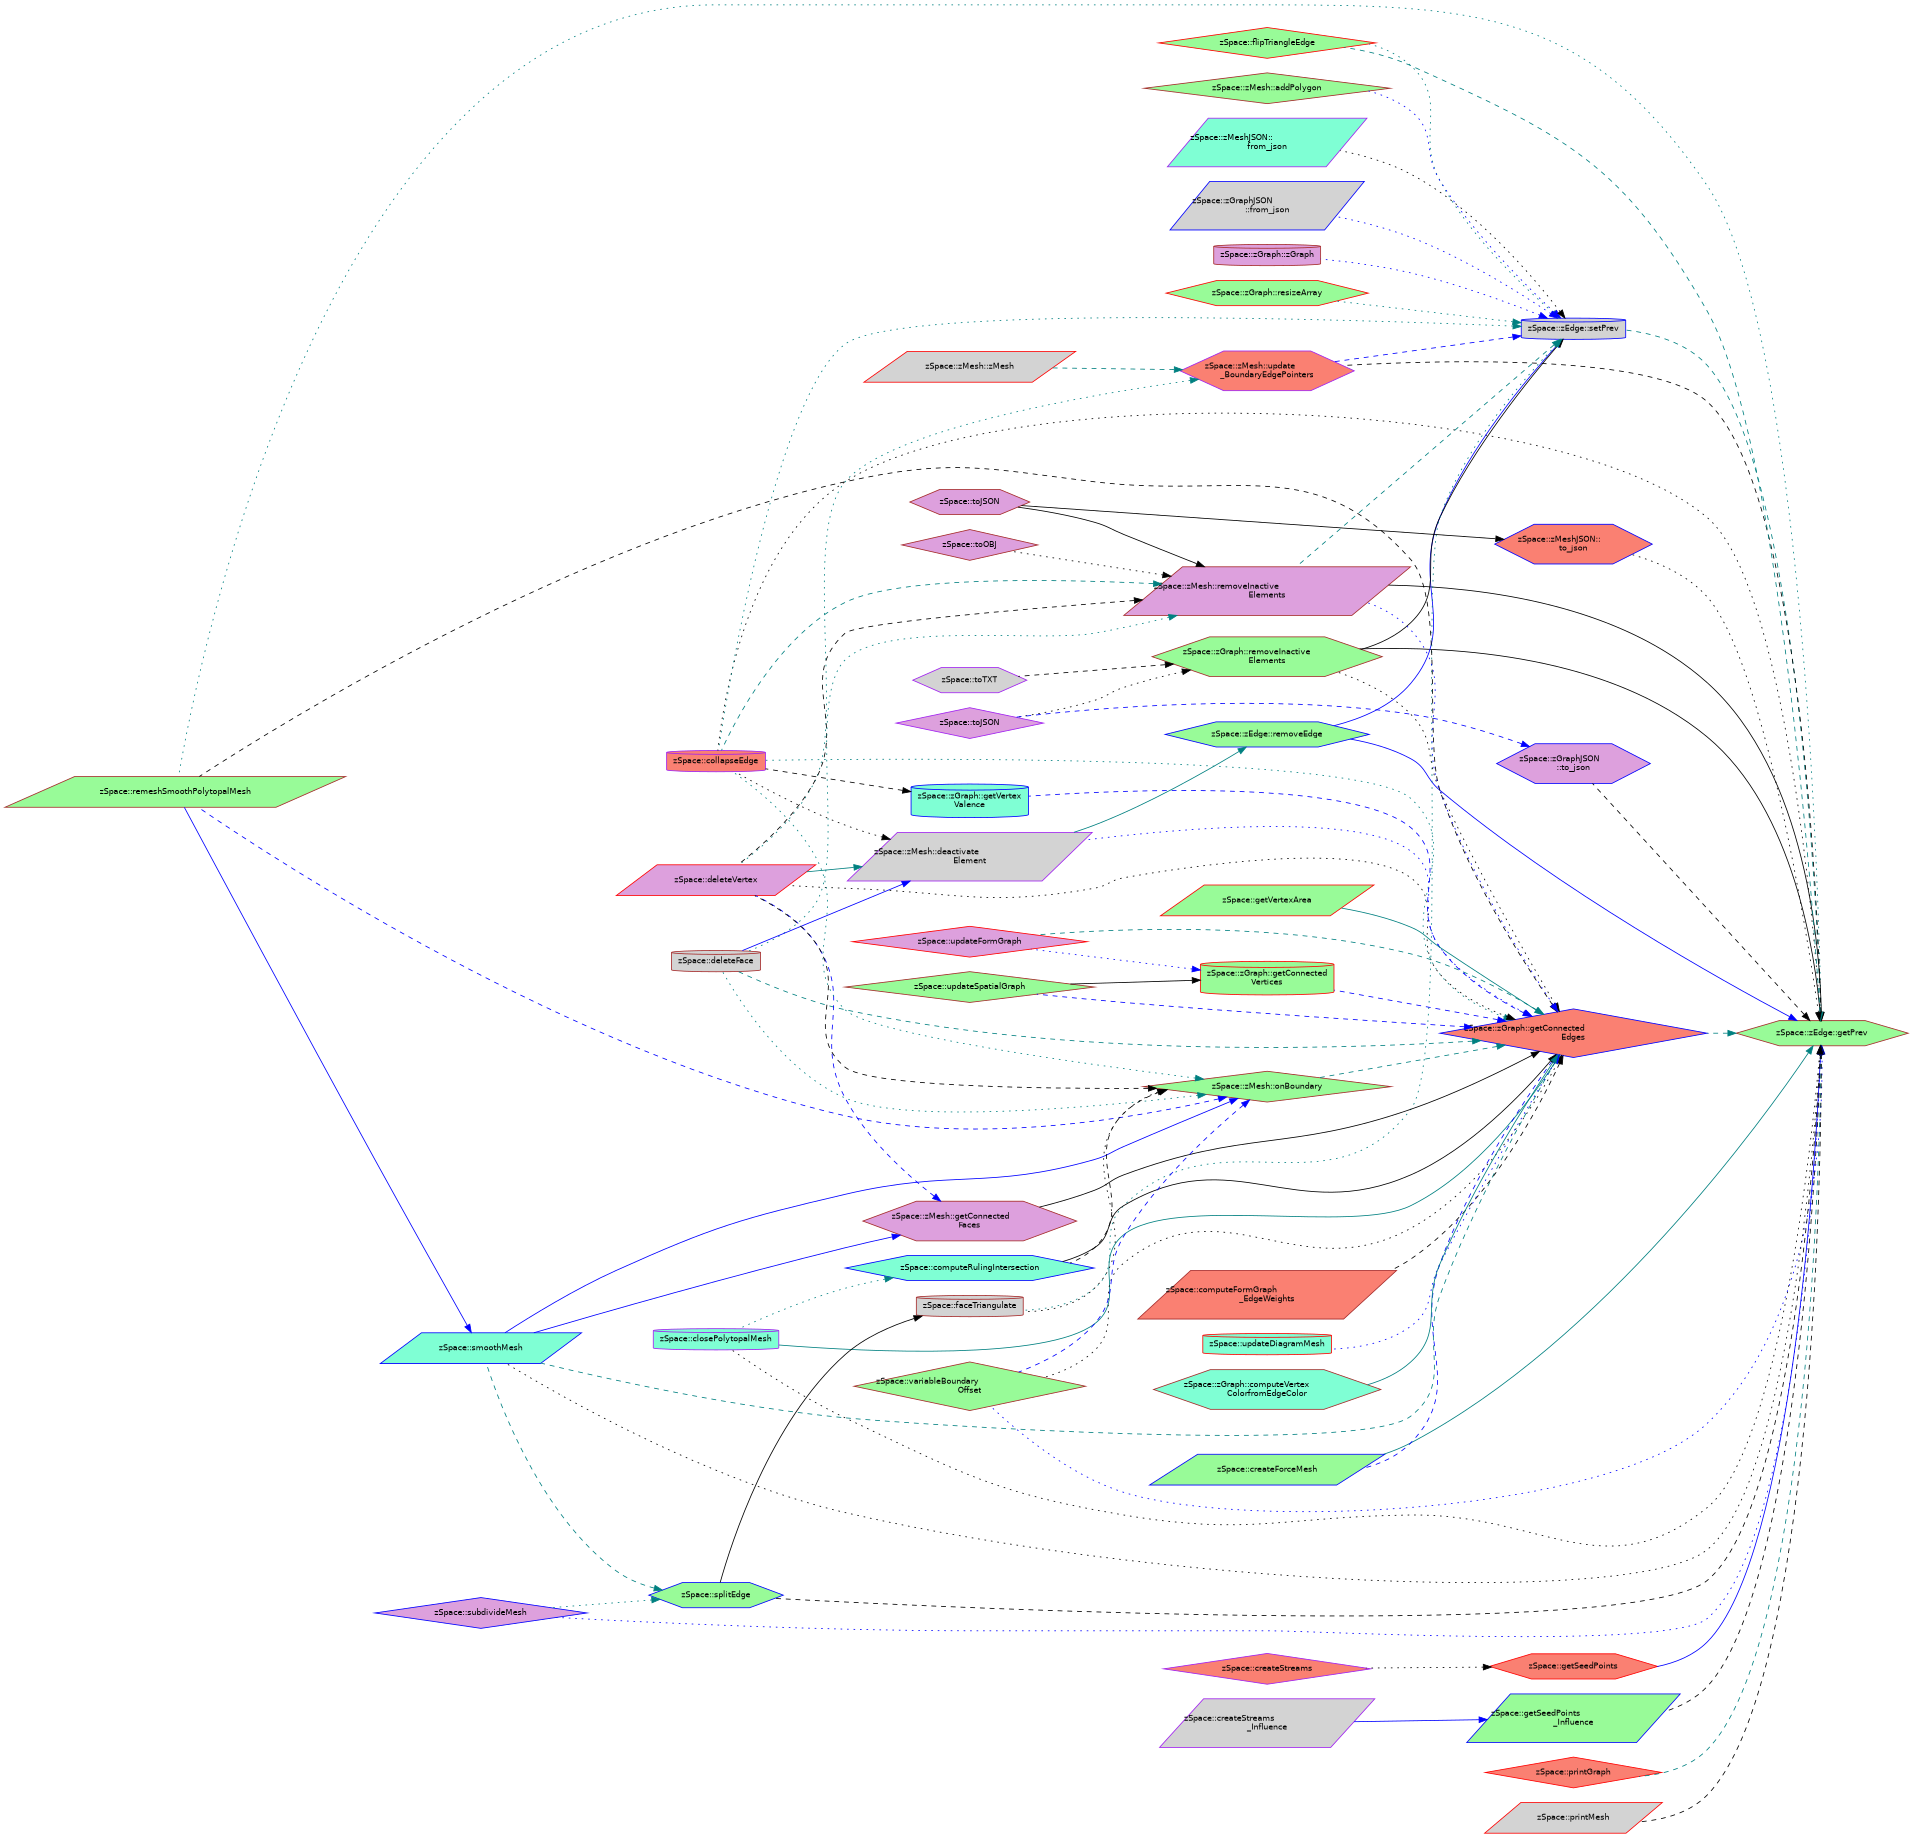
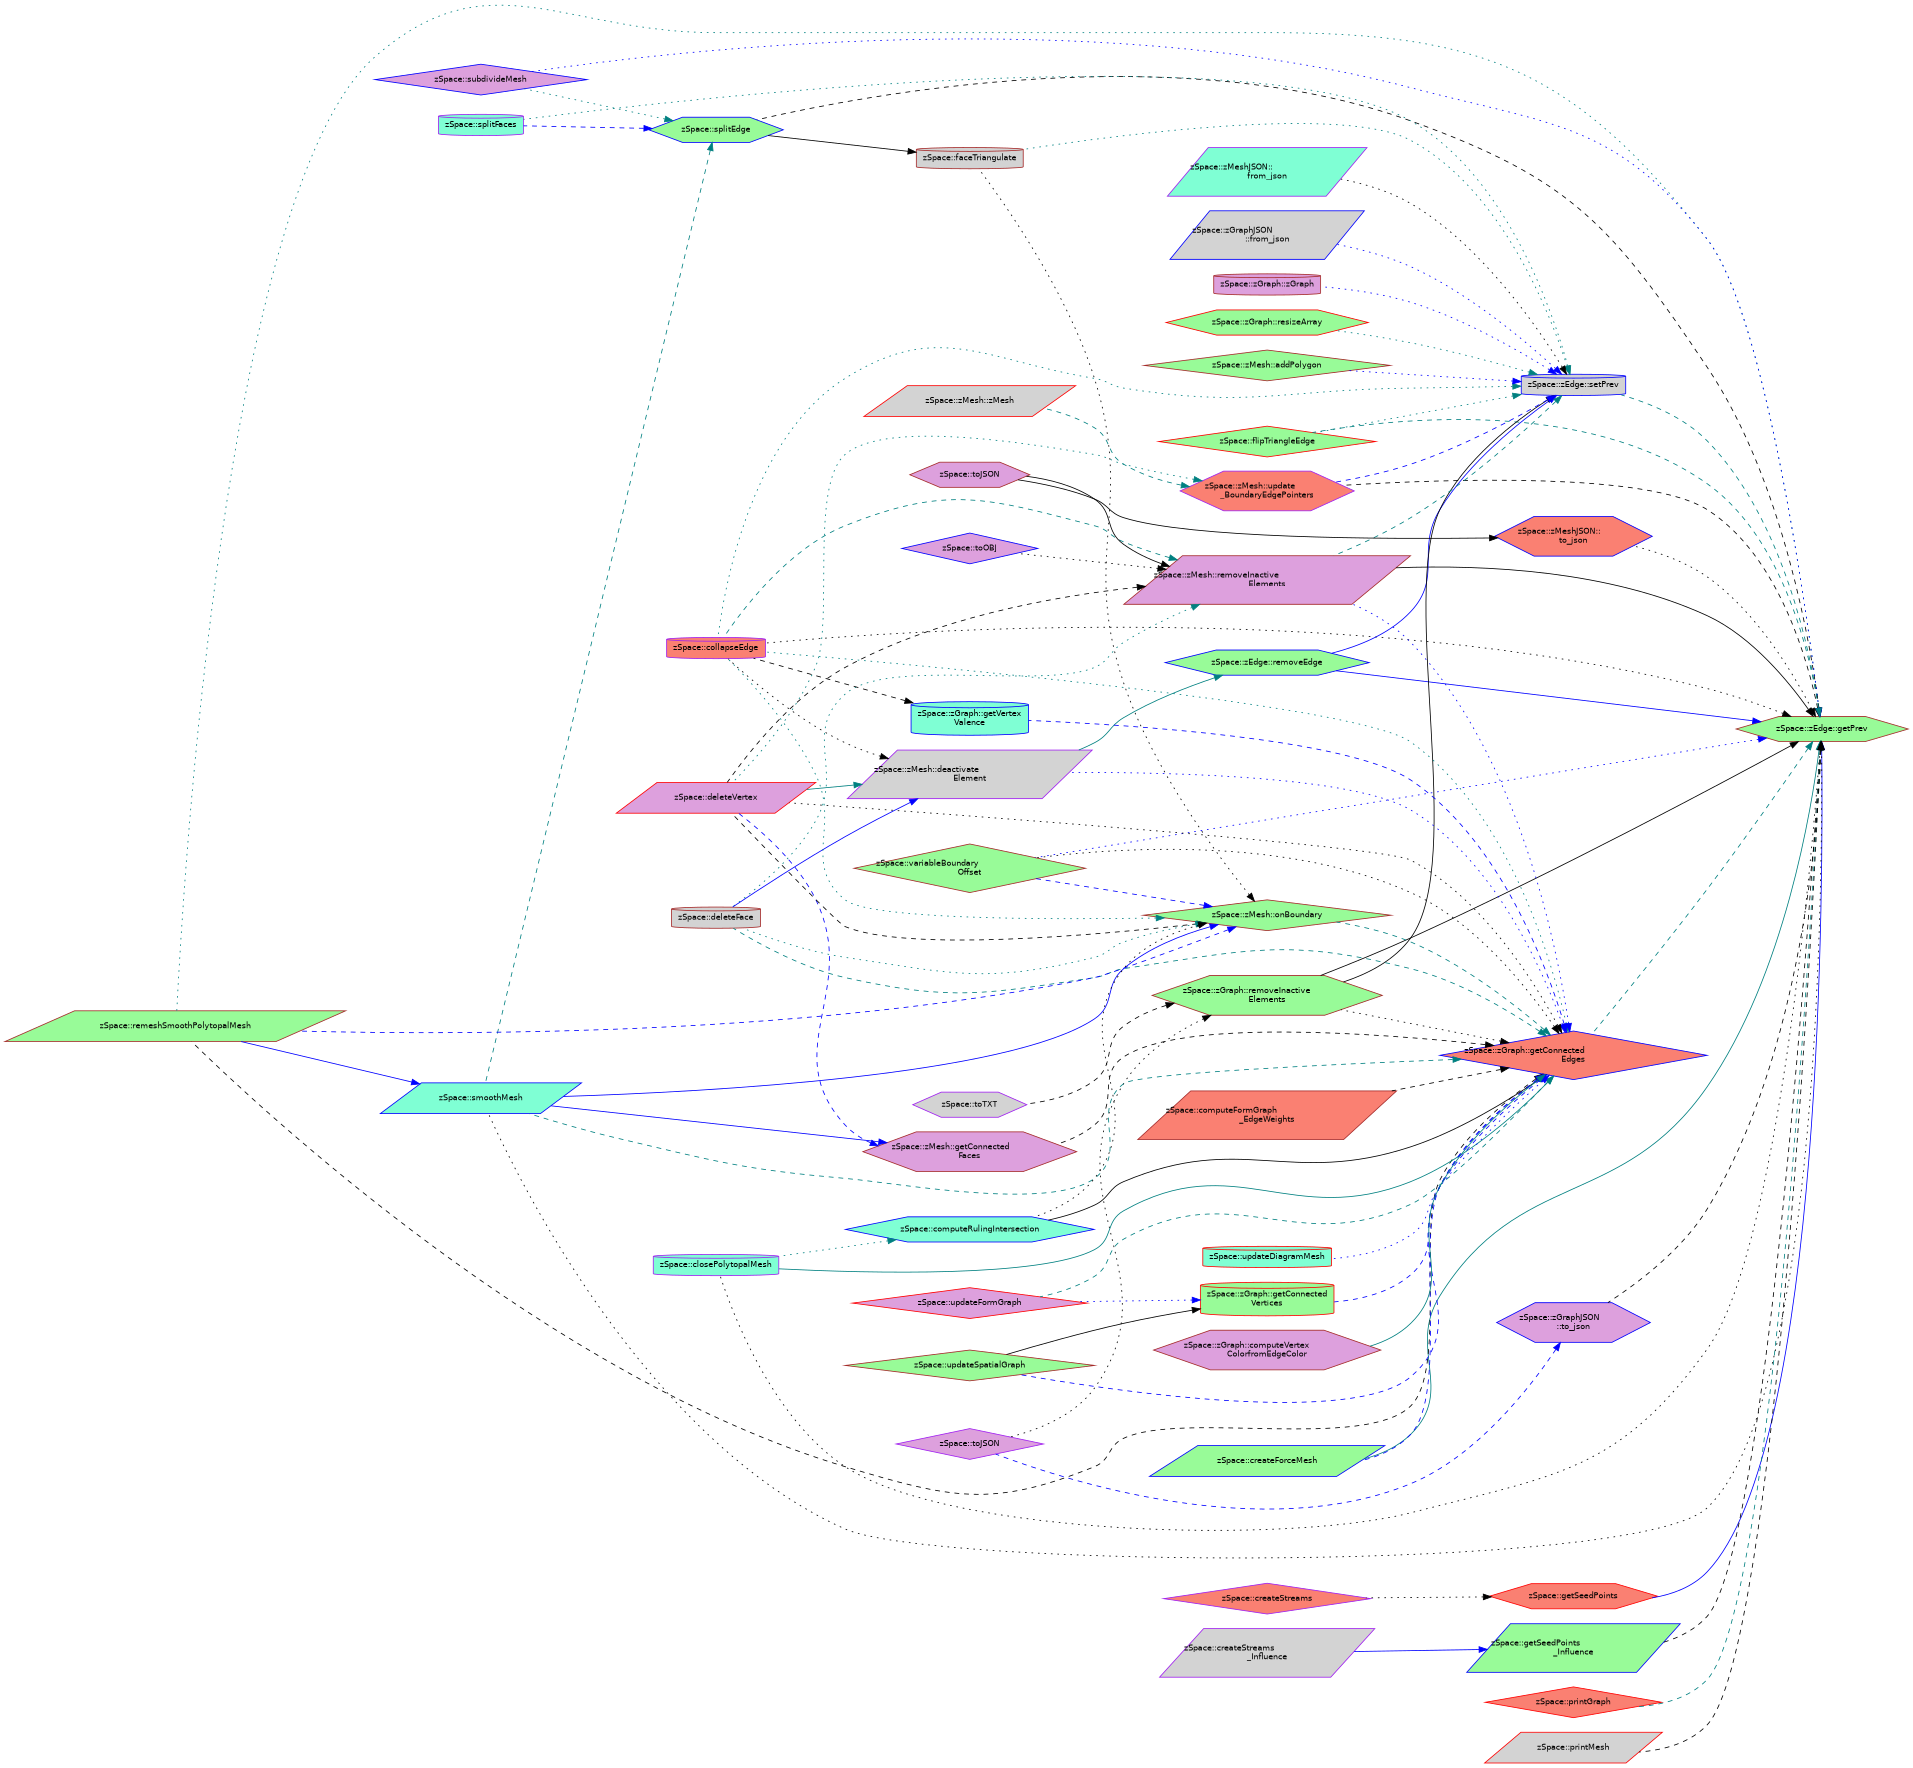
none -> (481, 125)
(970, 545) -> (970, 548)
(1267, 900) -> none
(1288, 1138) -> (1243, 1033)
(1108, 1174) -> (1104, 1047)
(1267, 1389) -> (1267, 1350)
